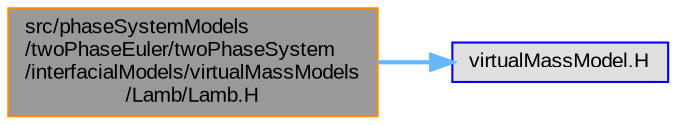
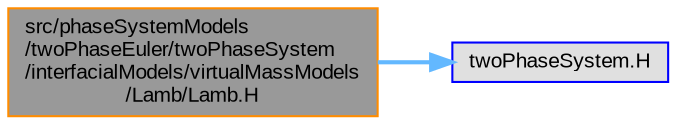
(560, 62) -> (560, 62)
